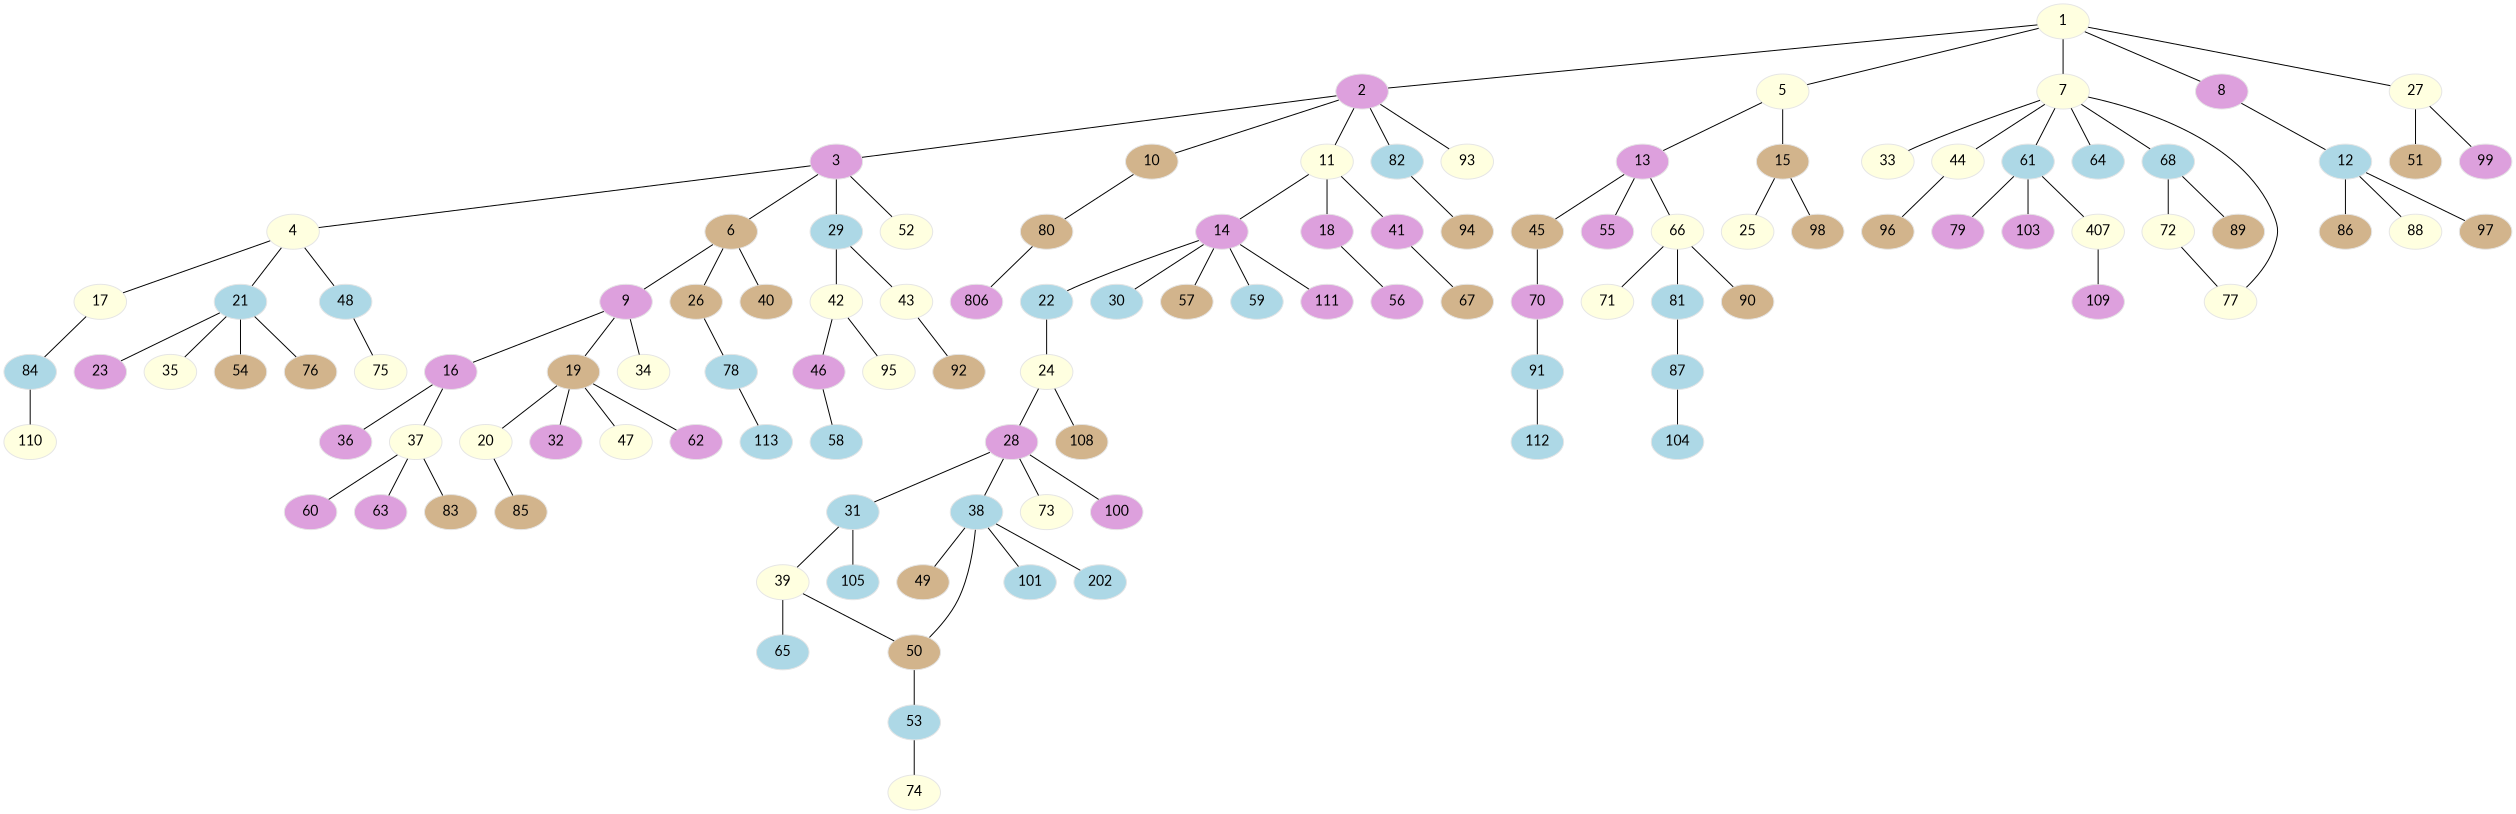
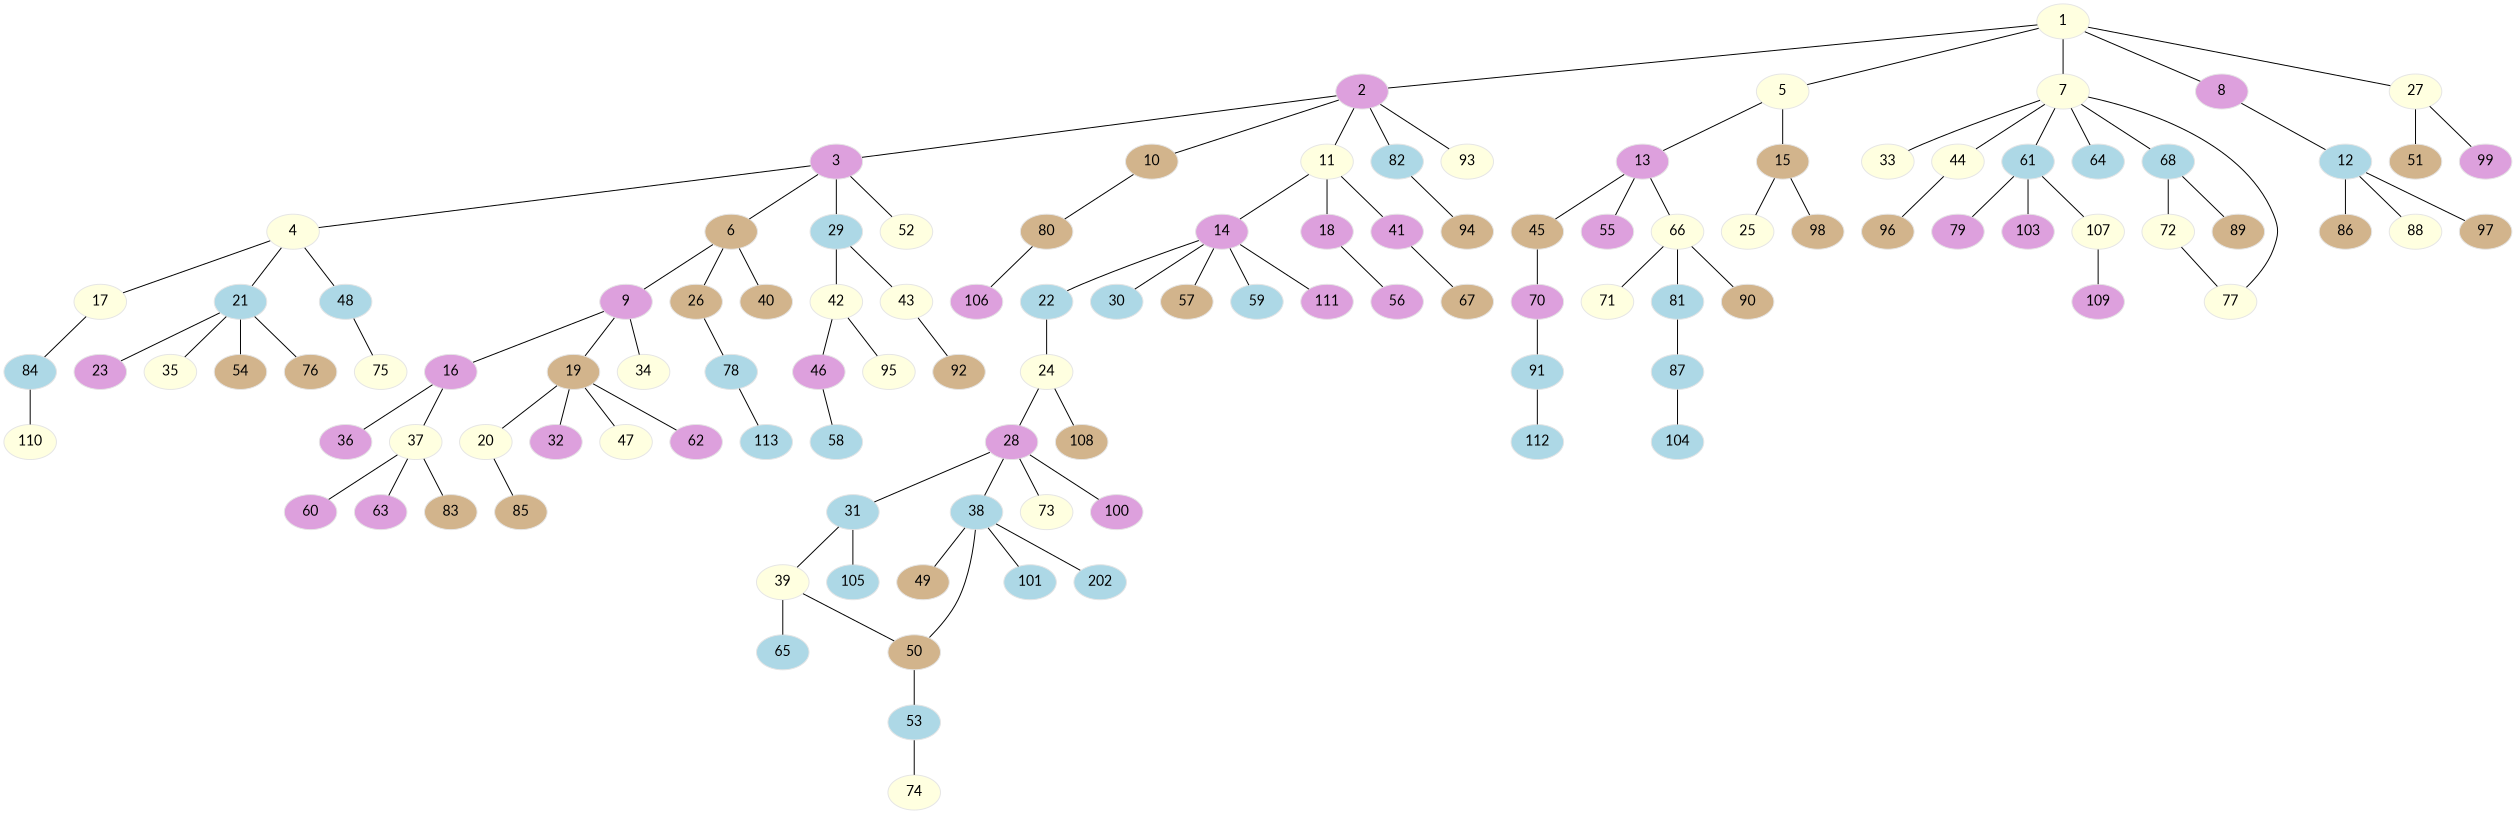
(2098, 232) -> (2098, 232)
(977, 302) -> (977, 302)
